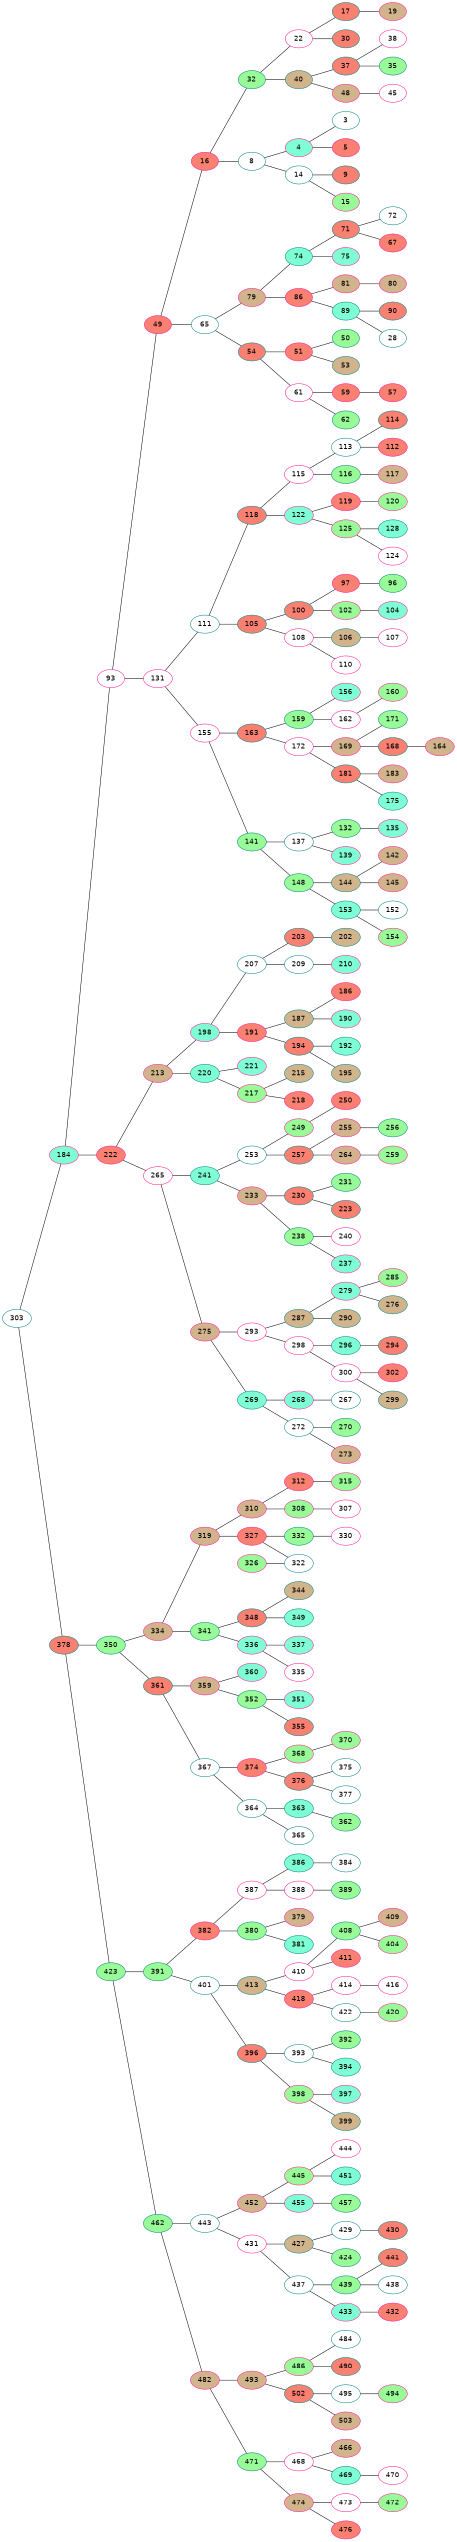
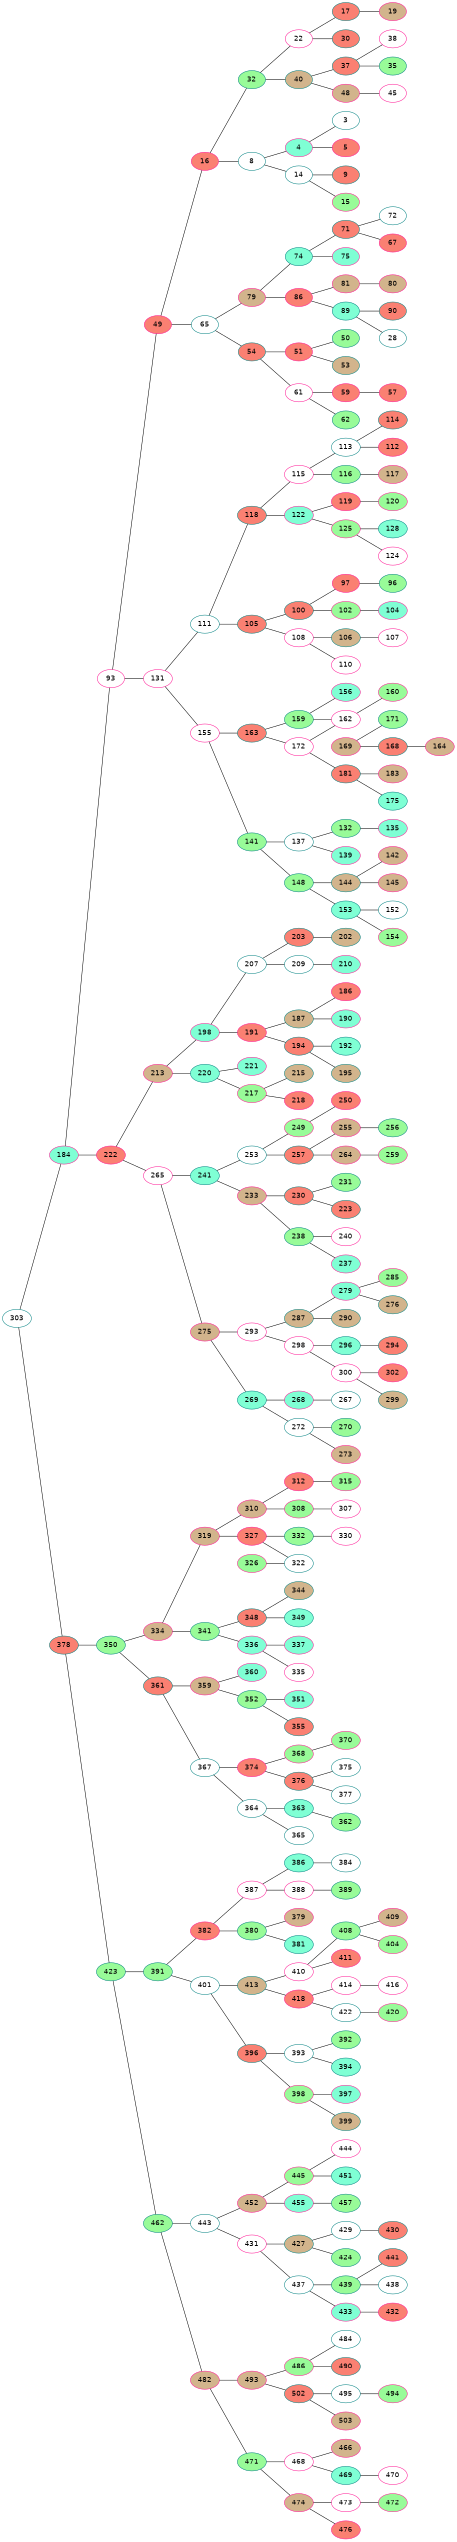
(322, 747) -> (322, 733)
